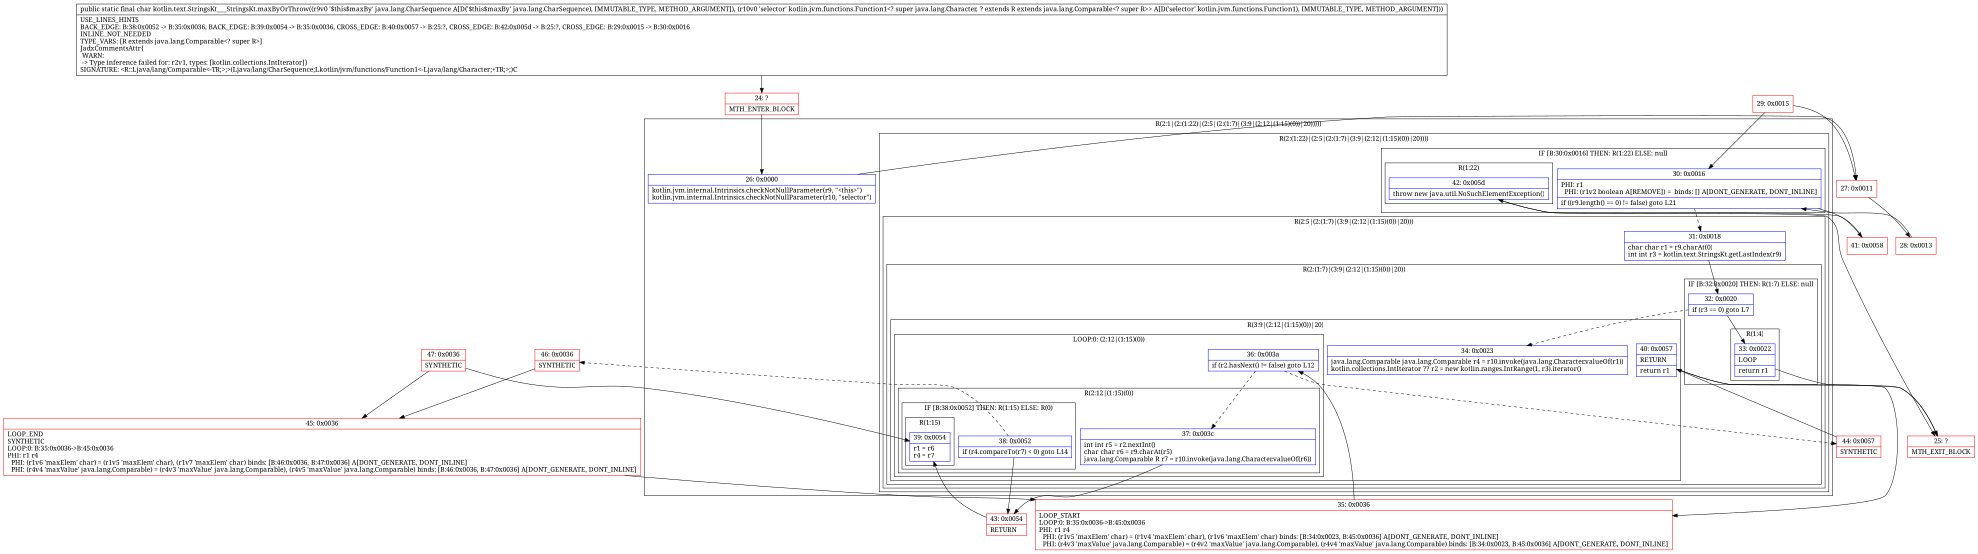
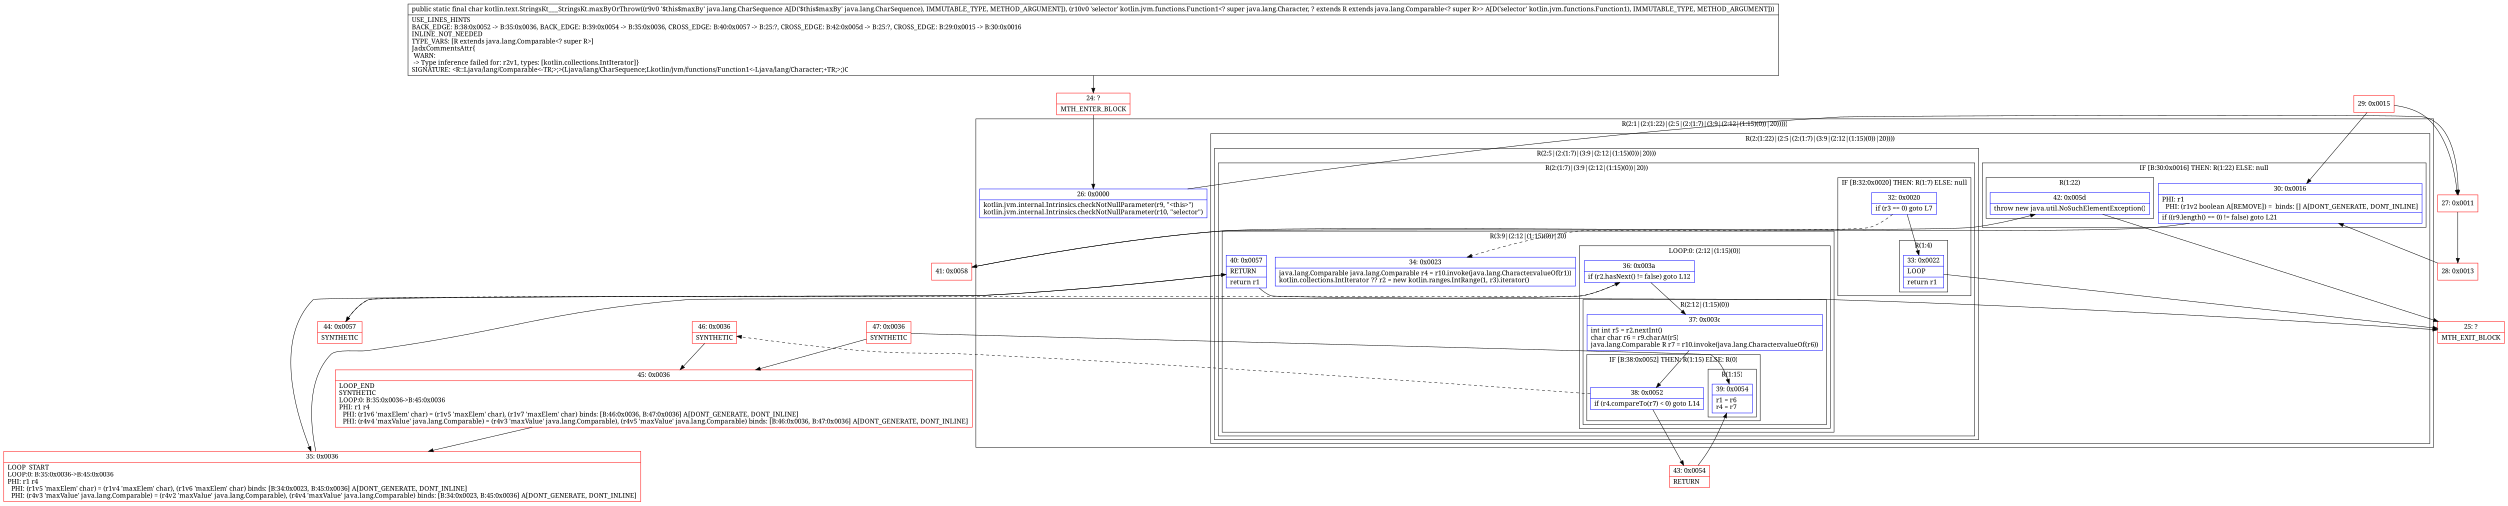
(1705, 246) -> none
(1235, 398) -> (1666, 296)
(1090, 492) -> (1674, 367)
